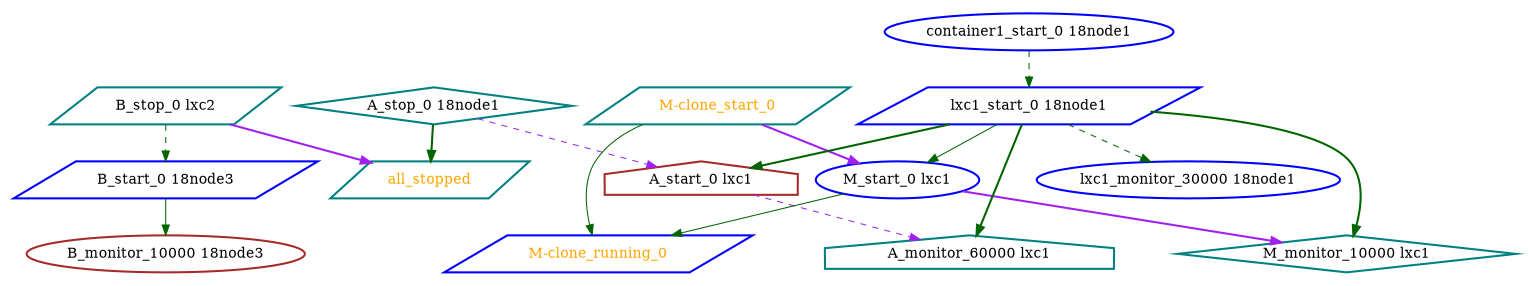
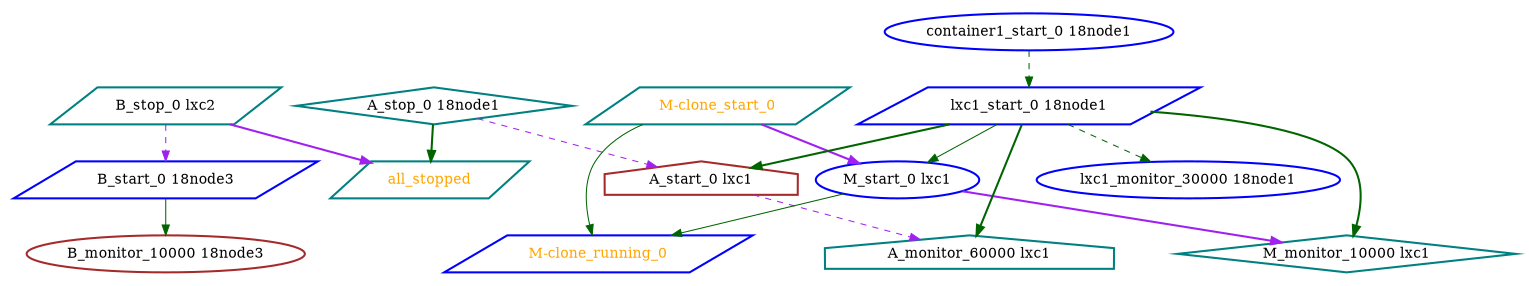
(166, 138) -> (166, 138)
